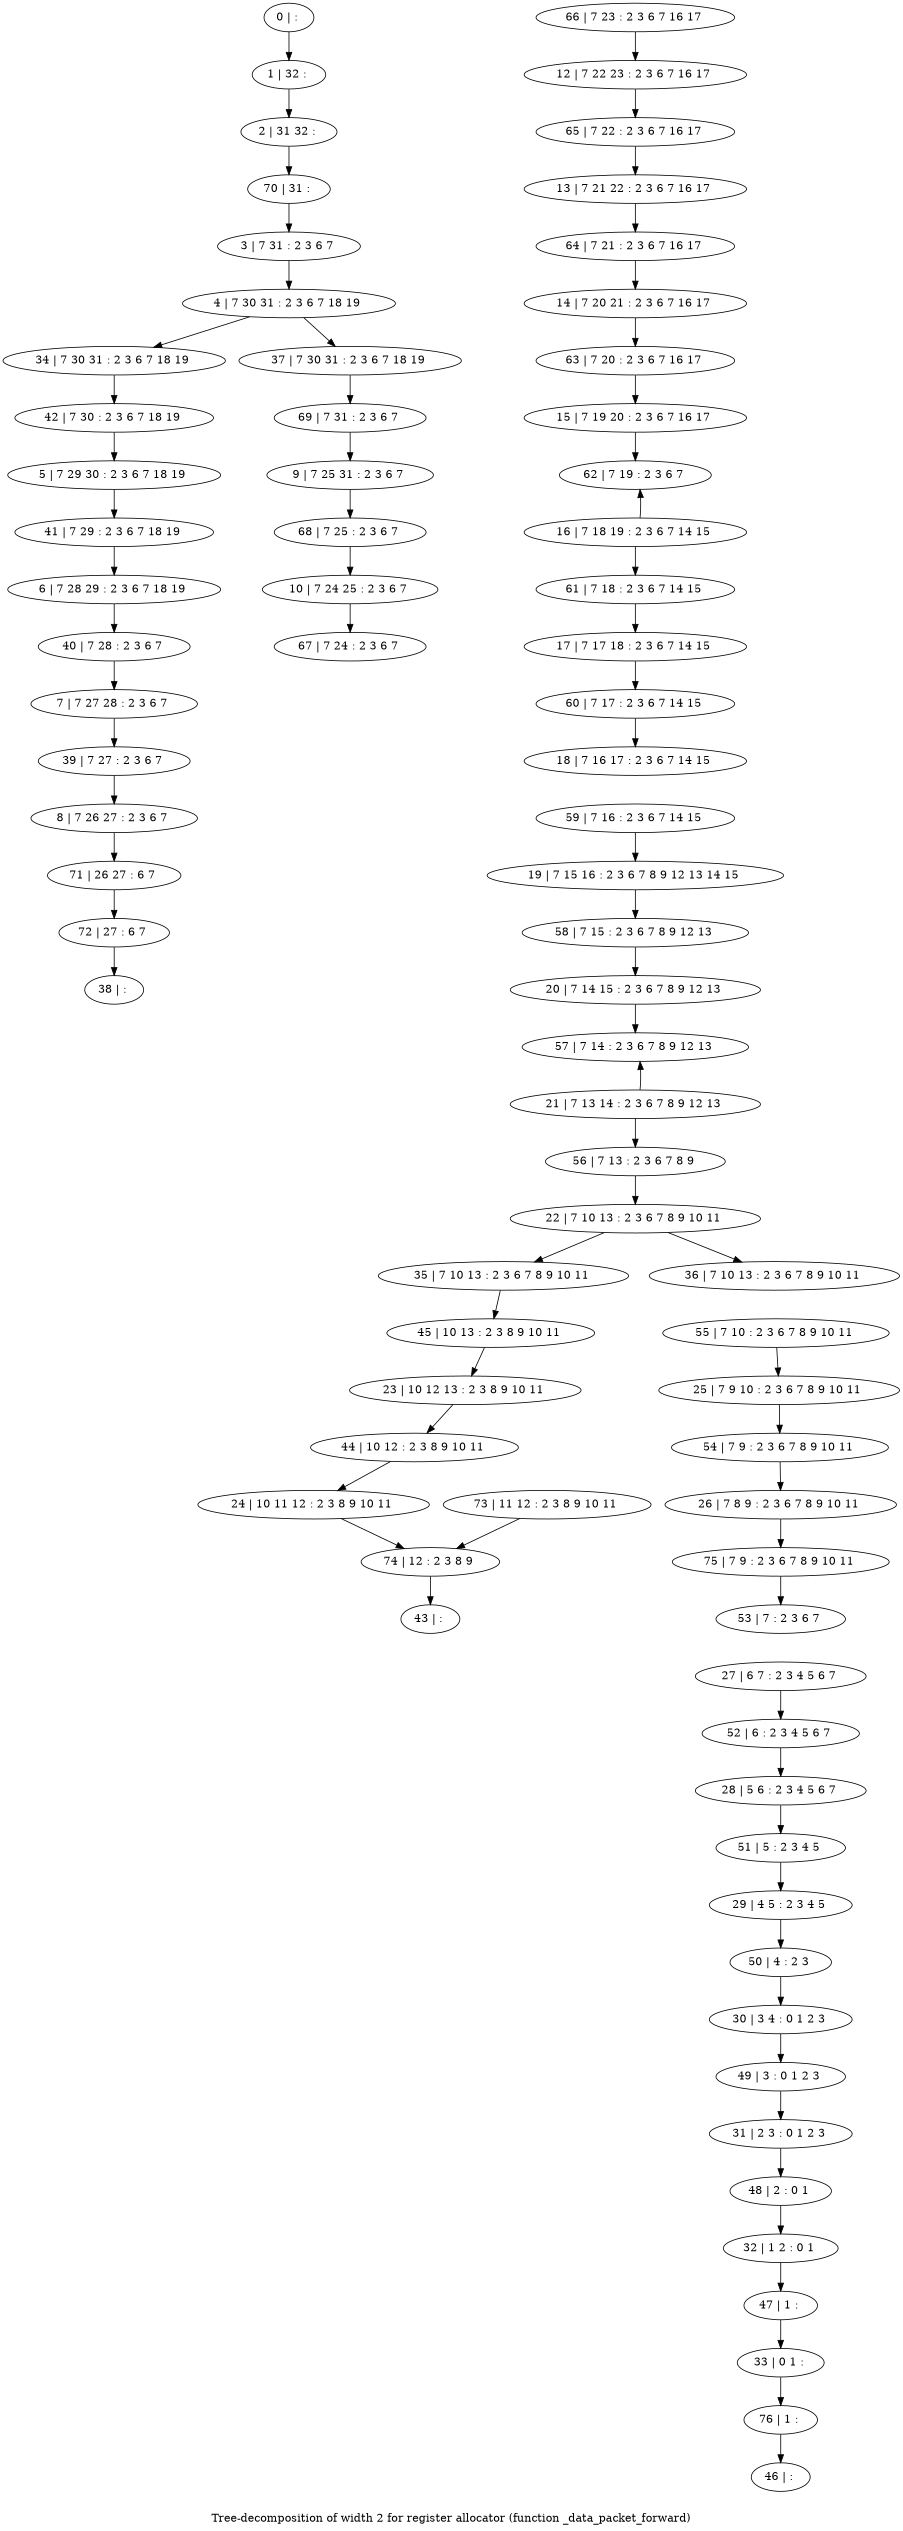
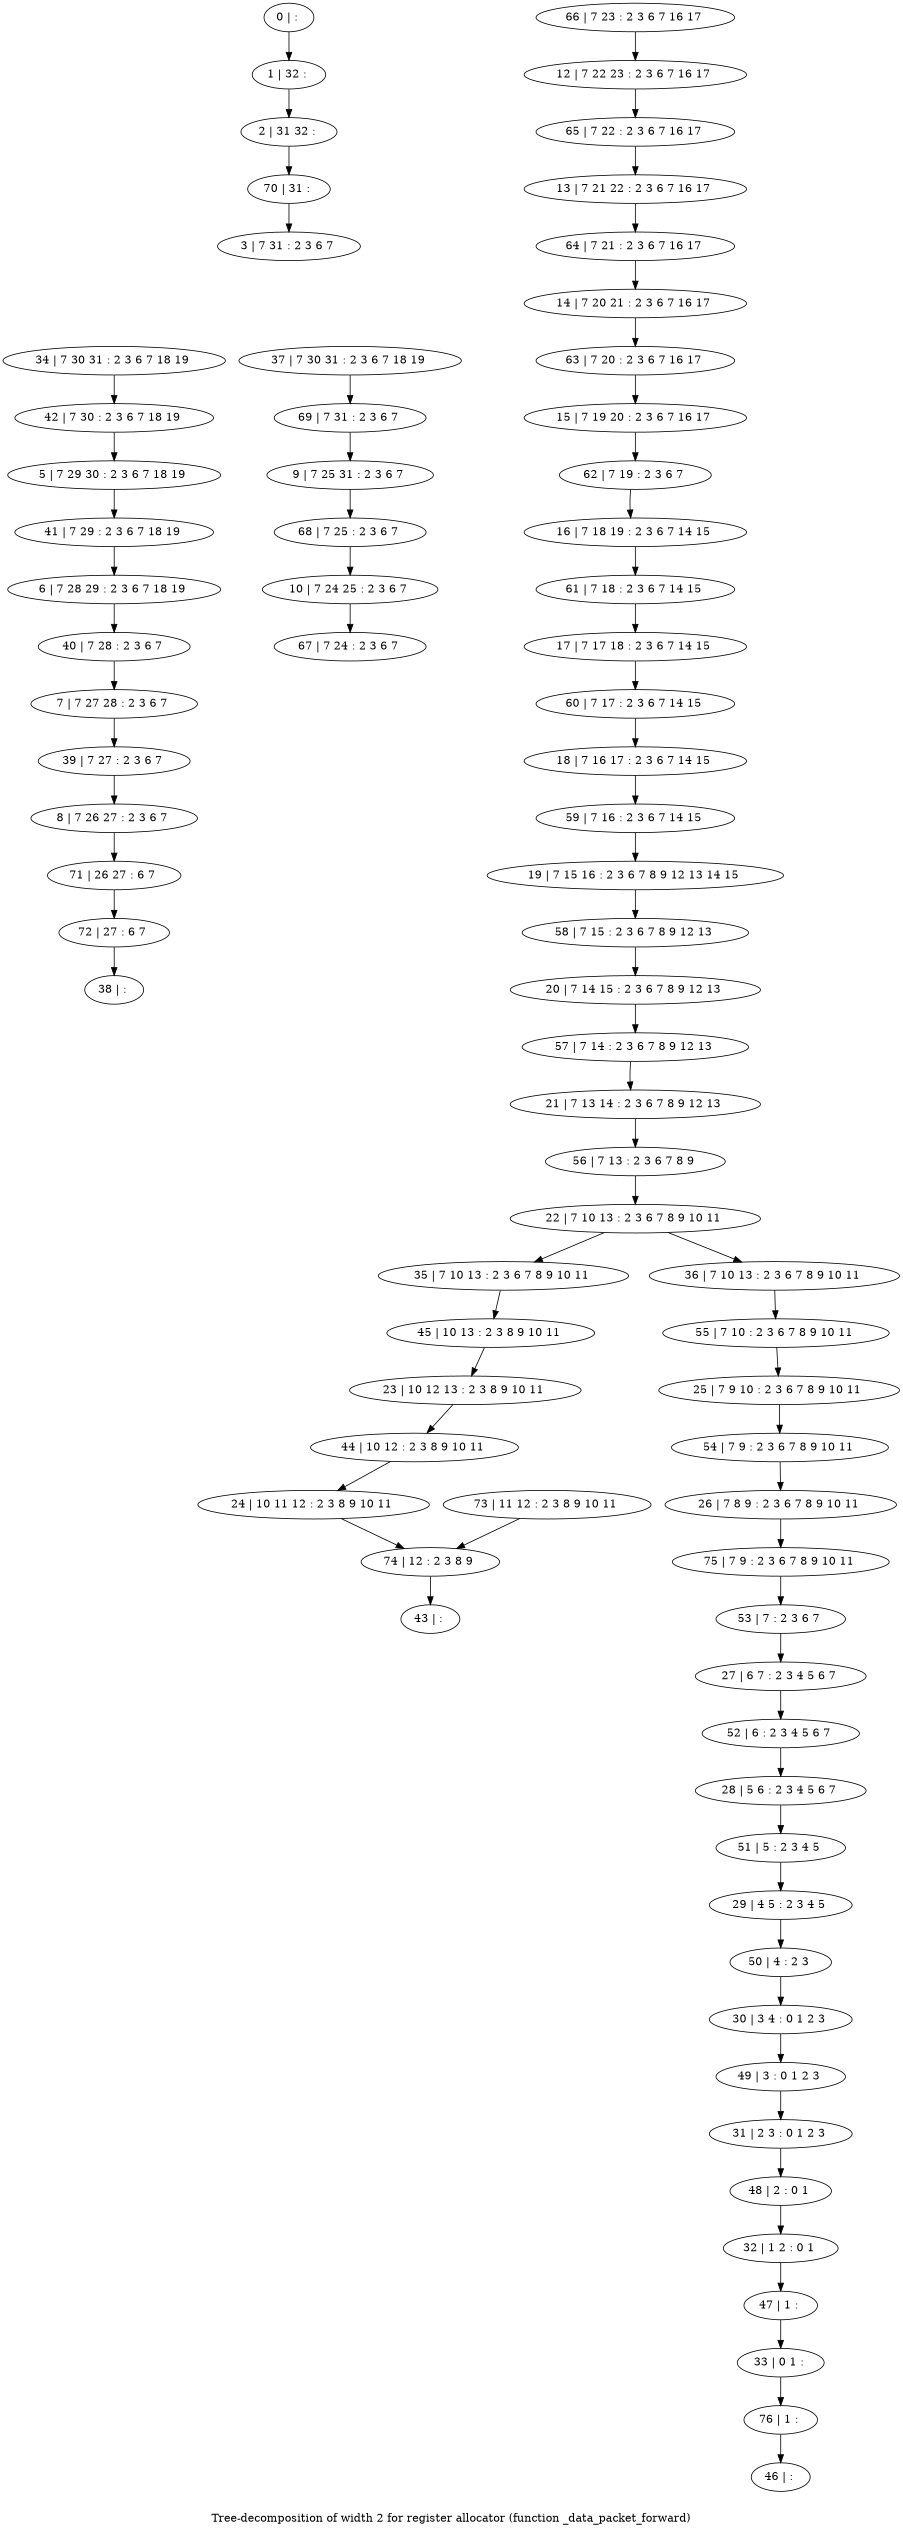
(289, 303) -> none
(641, 508) -> (630, 500)
none -> (635, 786)
(641, 1080) -> (630, 1072)
none -> (775, 1301)
none -> (781, 1644)
